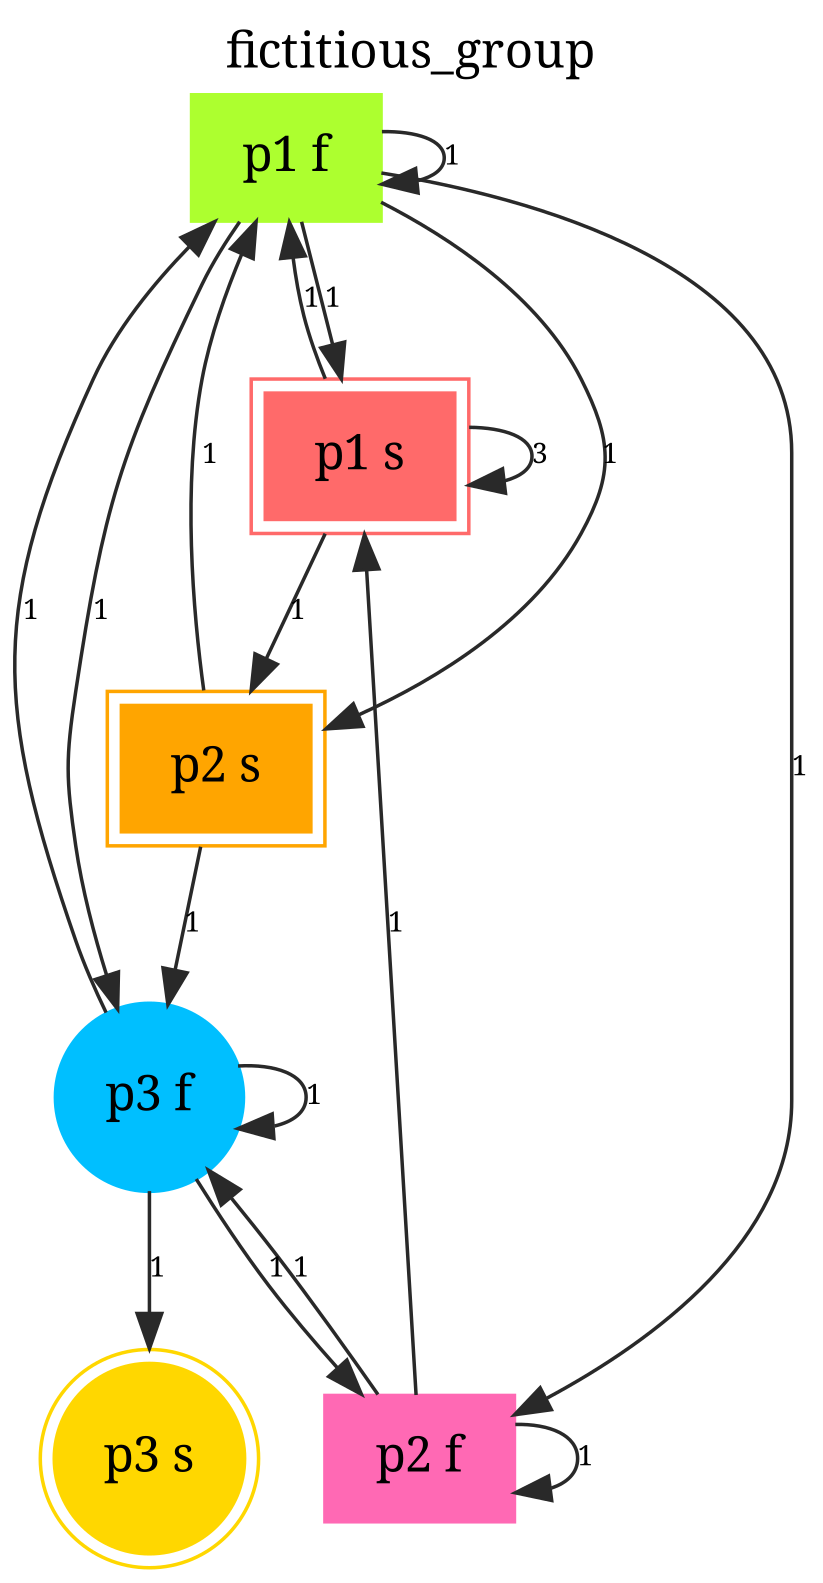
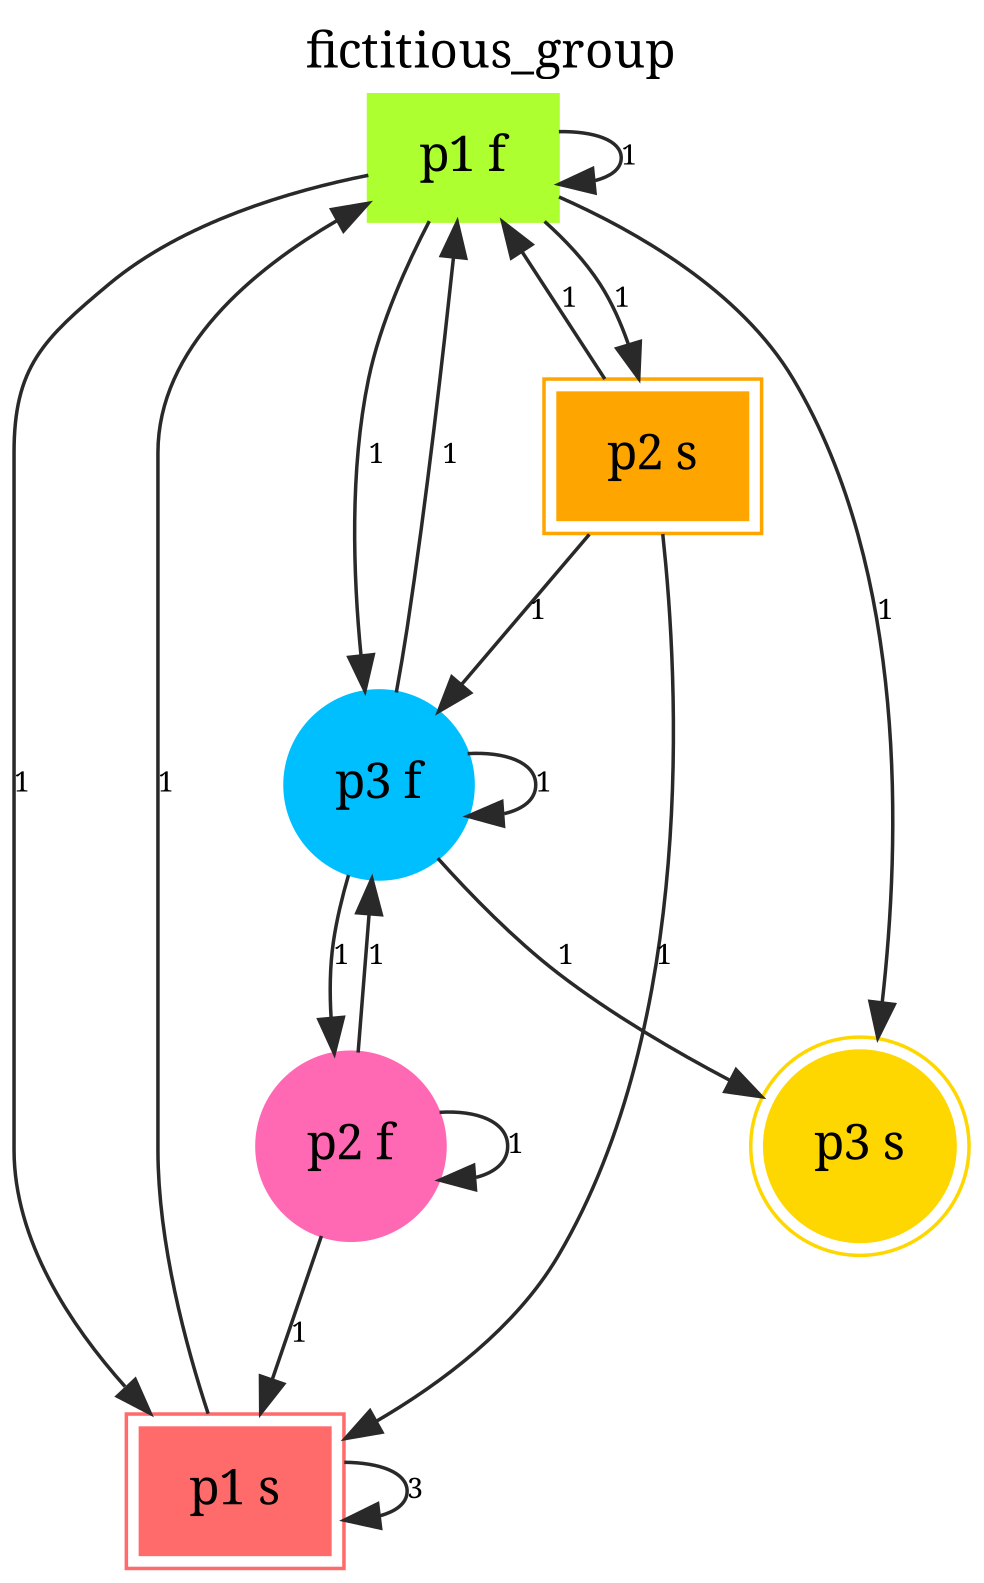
(296, 596) -> (648, 1002)
(792, 710) -> (858, 535)
(420, 1459) -> (351, 1146)
